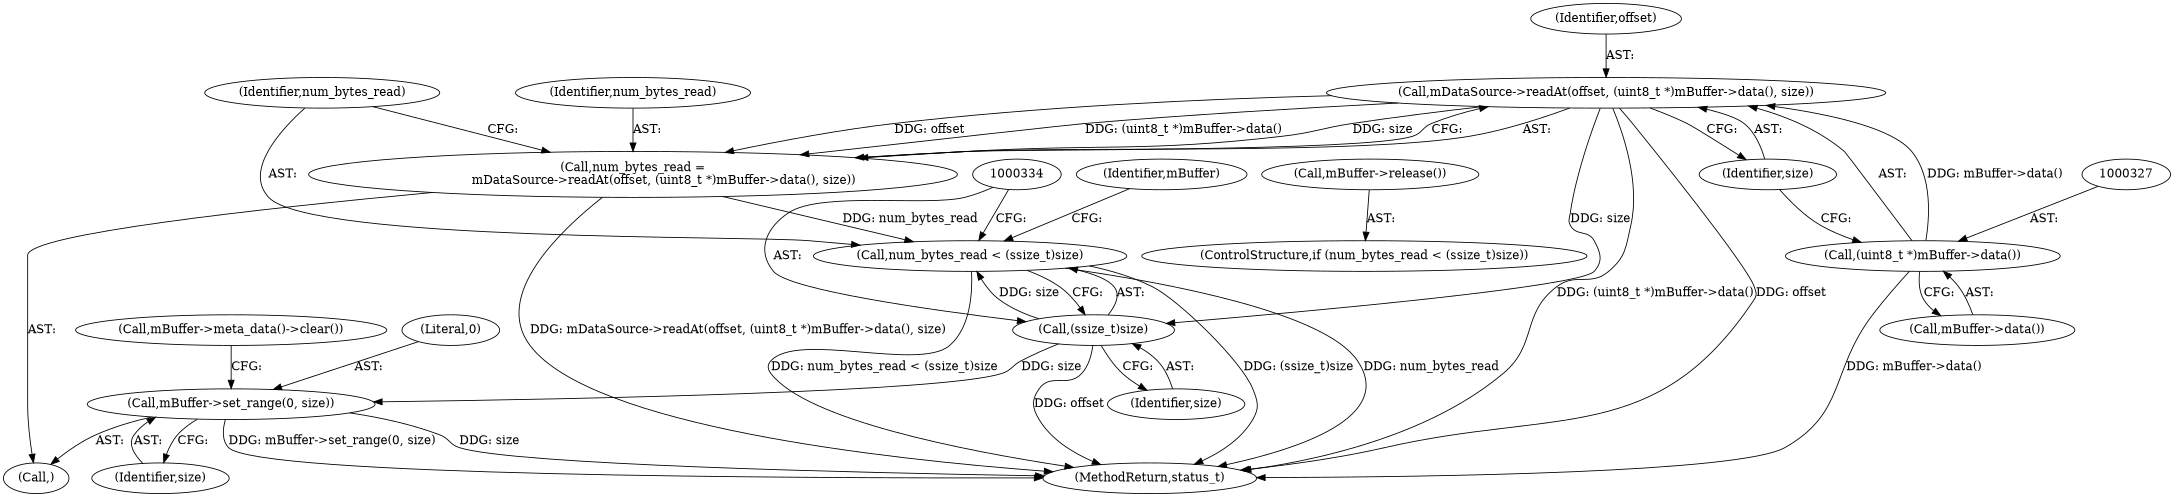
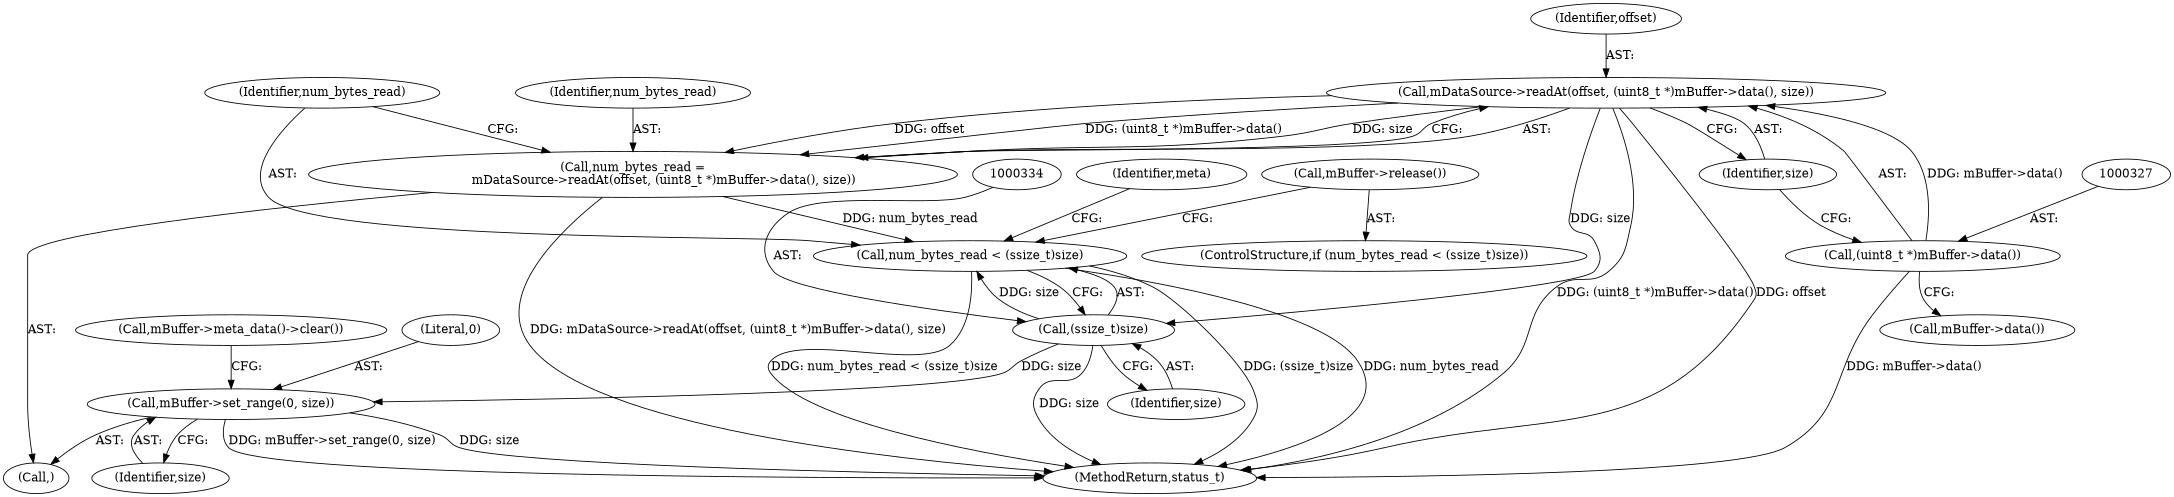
(1162, 174) -> (1162, 174)
(996, 211) -> (1177, 214)
(1964, 294) -> none
(1069, 404) -> (1069, 404)
